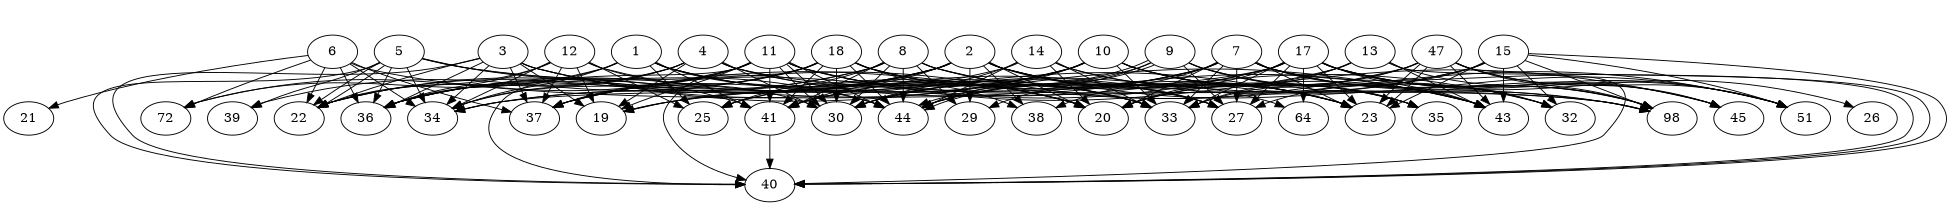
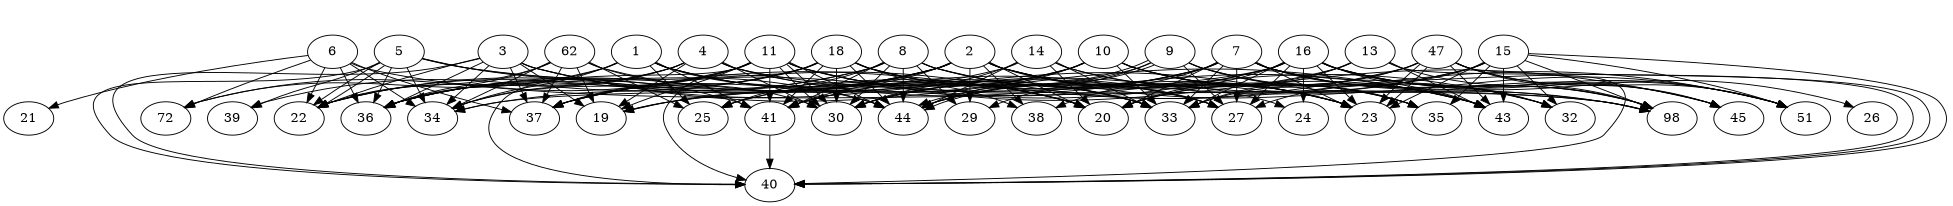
(570, 52) -> (570, 52)
(1303, 52) -> (1303, 52)
none -> (1474, 82)
(776, 95) -> none
(1303, 118) -> (1303, 118)
